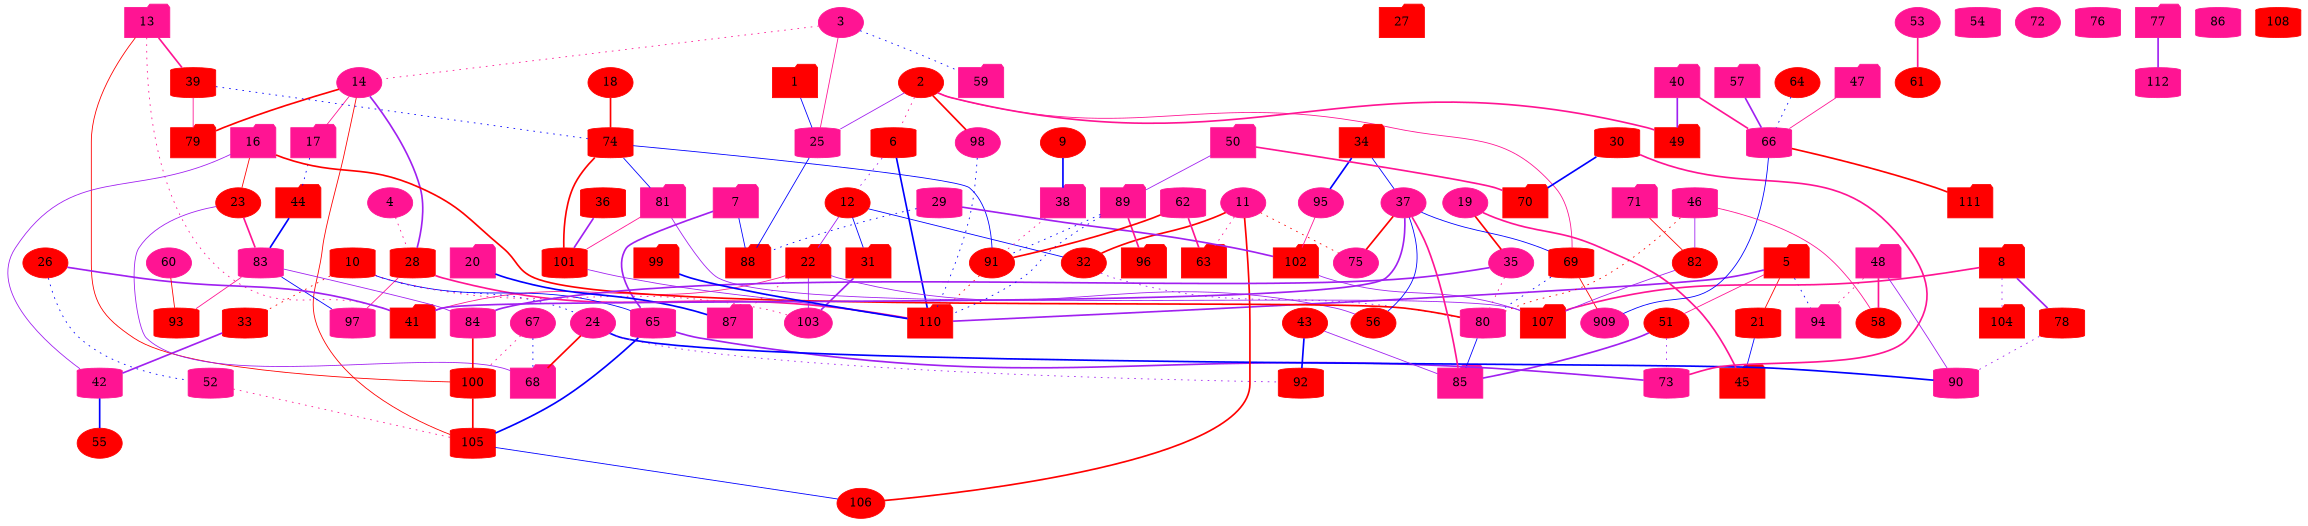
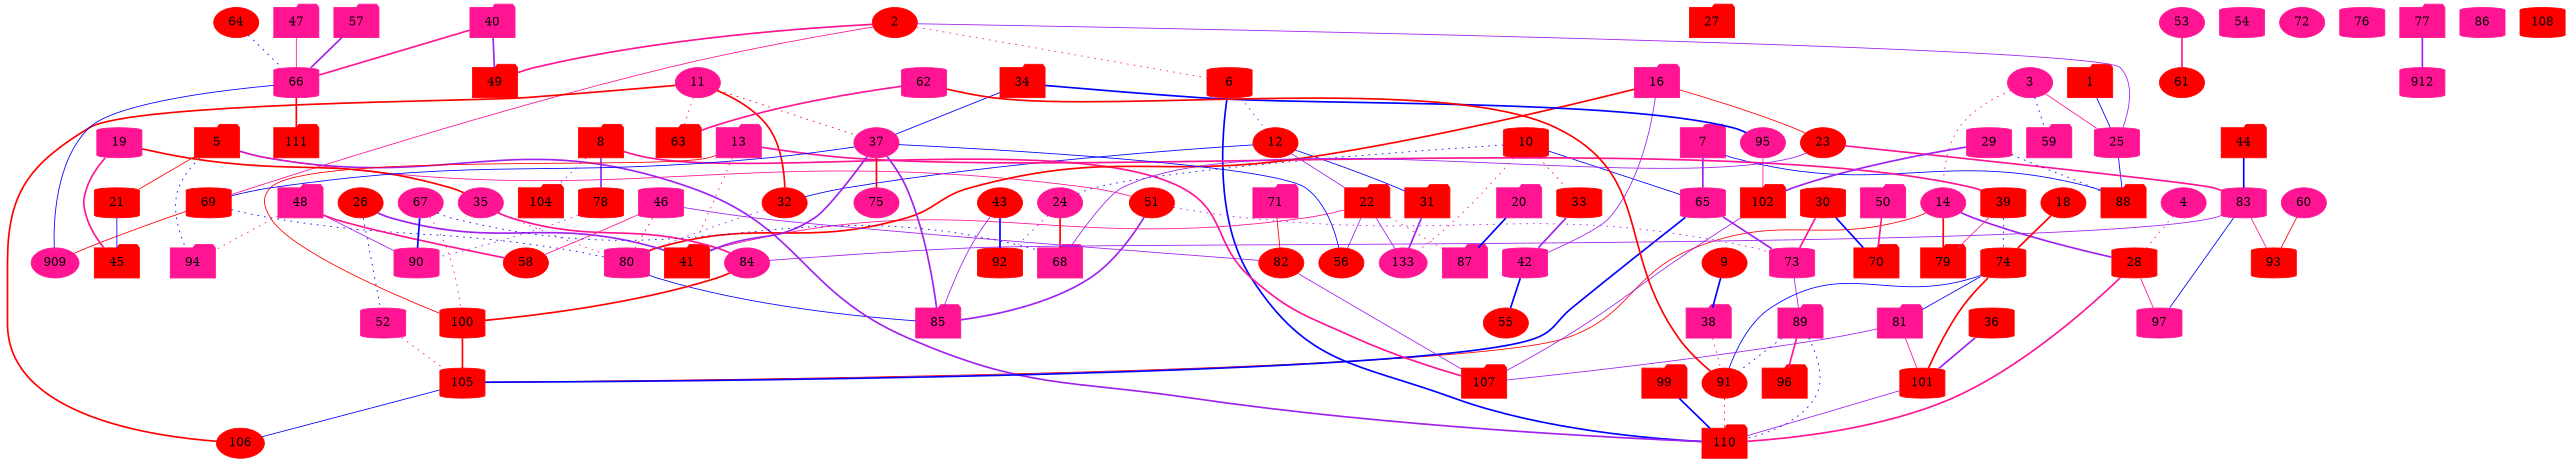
(2158, 83) -> (2422, 83)
(313, 143) -> none
(978, 143) -> none
(1178, 173) -> (1796, 289)
(1465, 203) -> (119, 143)
(1300, 233) -> (787, 113)
(992, 282) -> (614, 233)
(1440, 287) -> (924, 241)
(473, 323) -> (747, 263)
(808, 323) -> (1403, 263)
(1138, 361) -> (419, 233)
